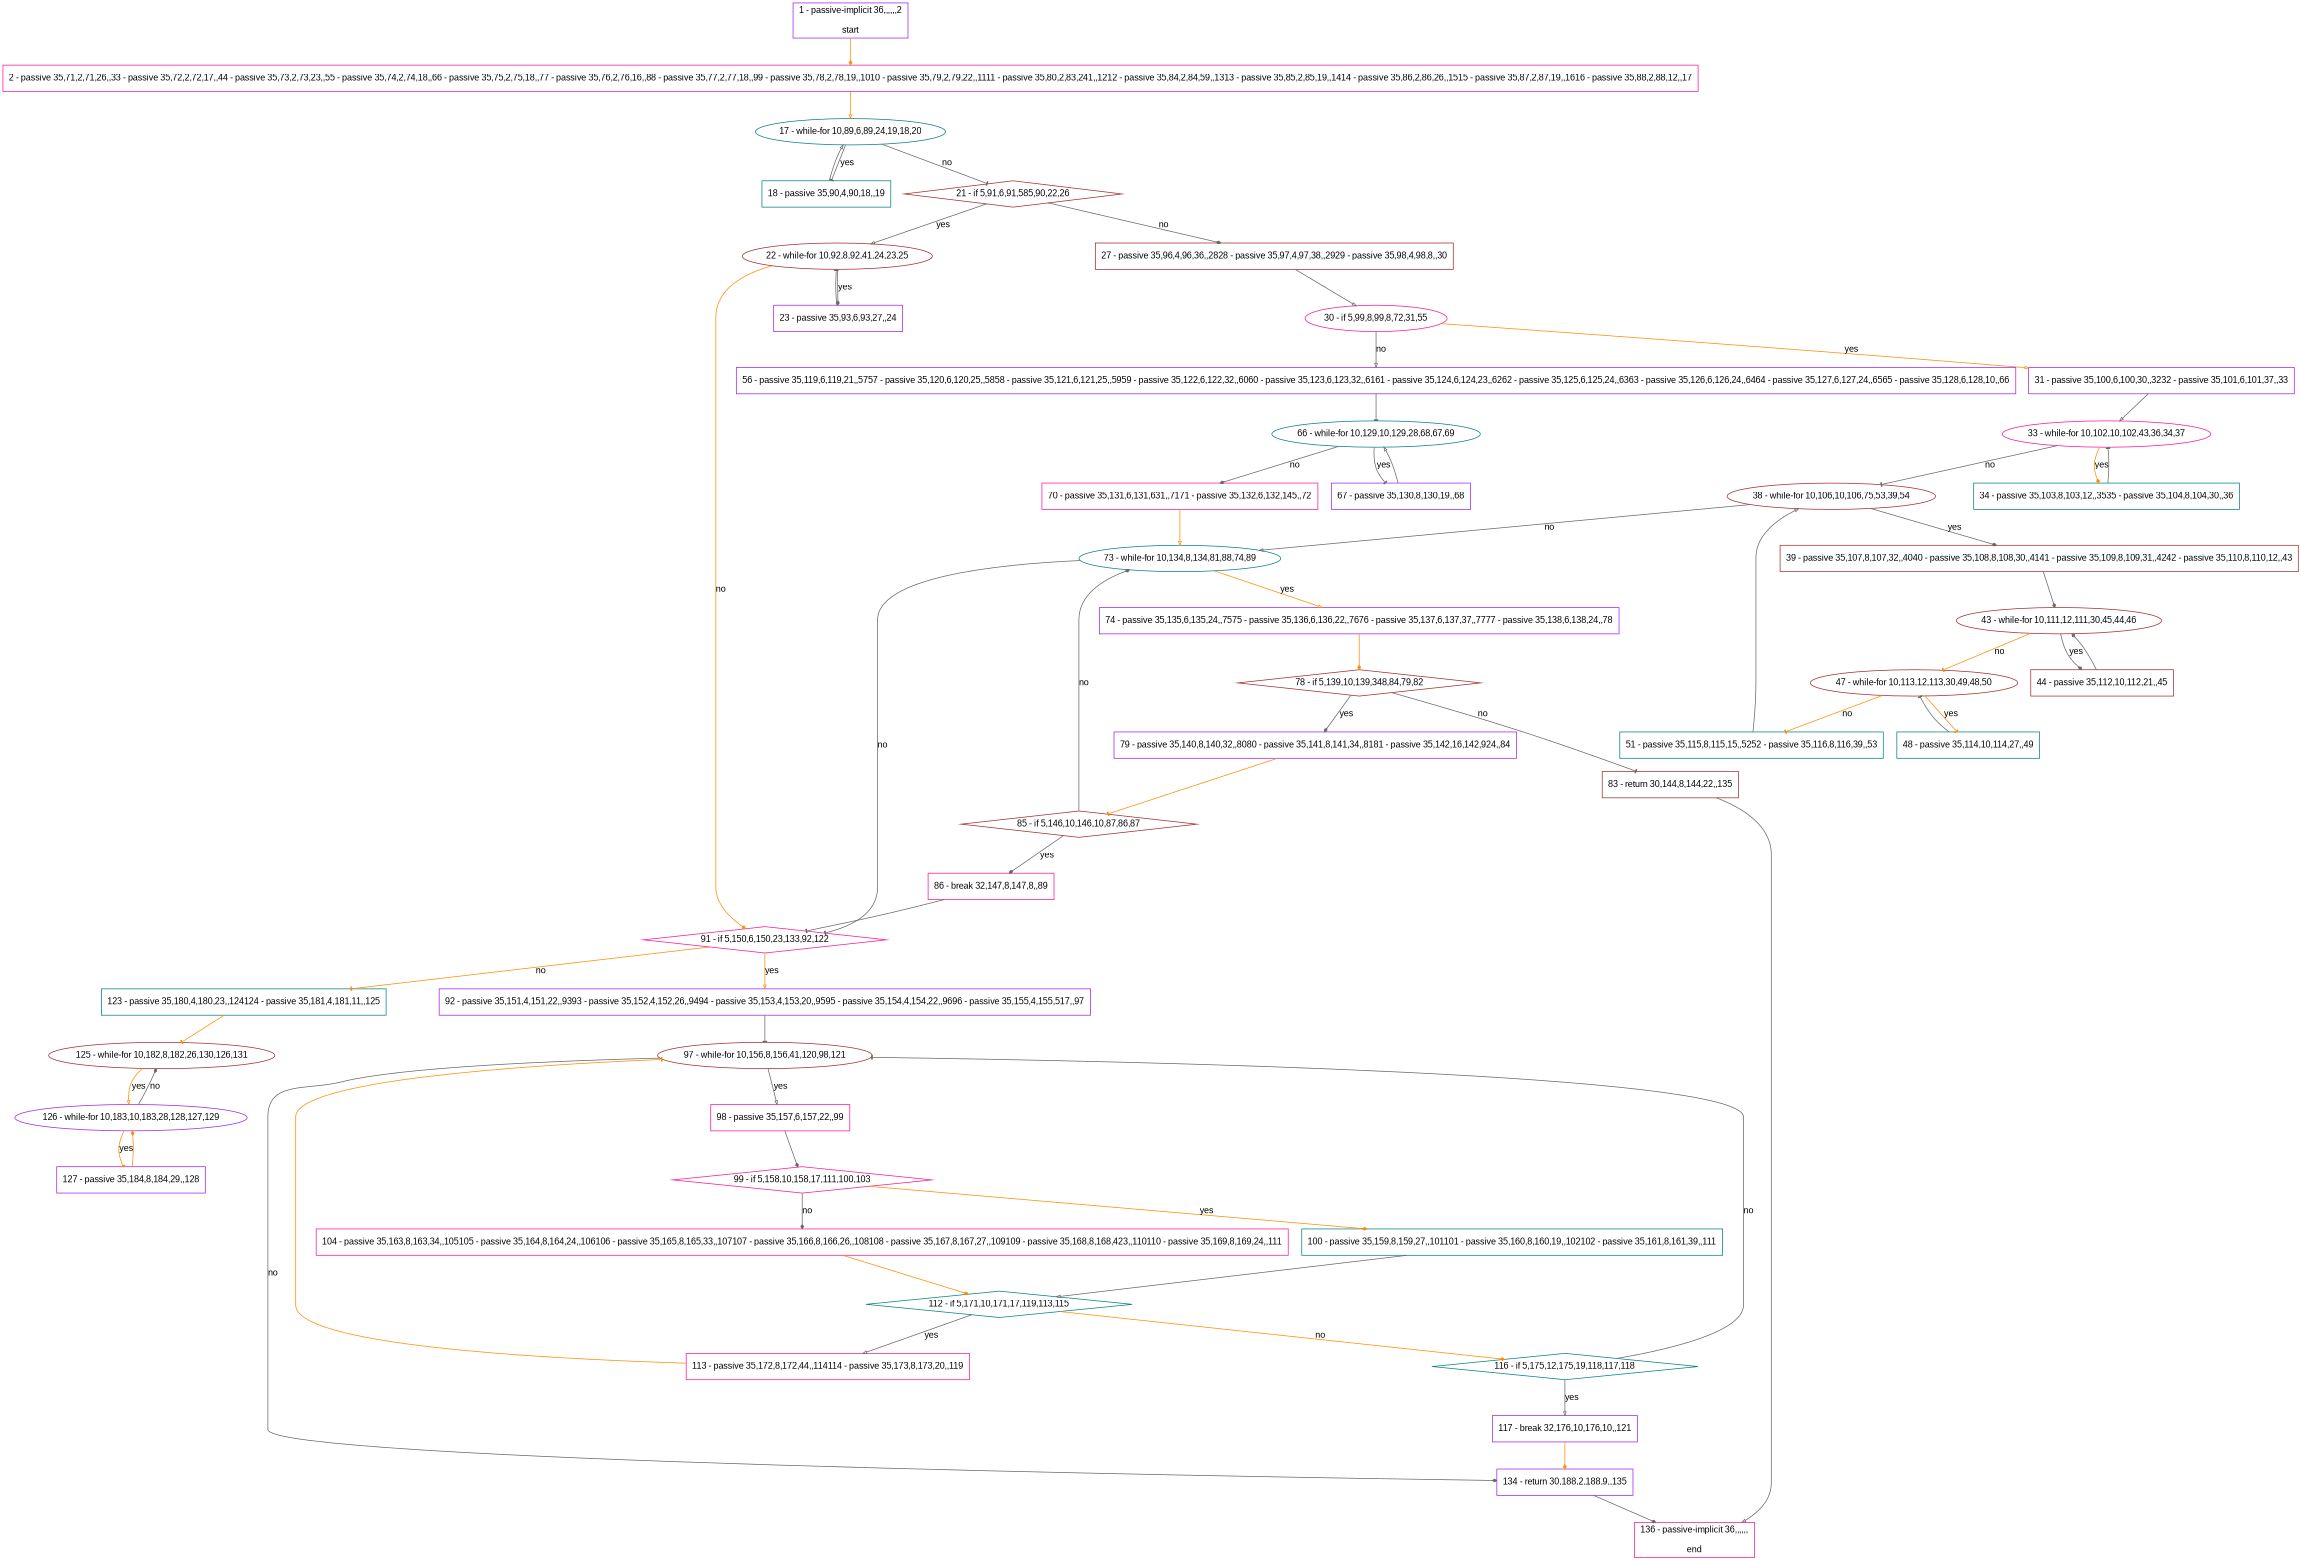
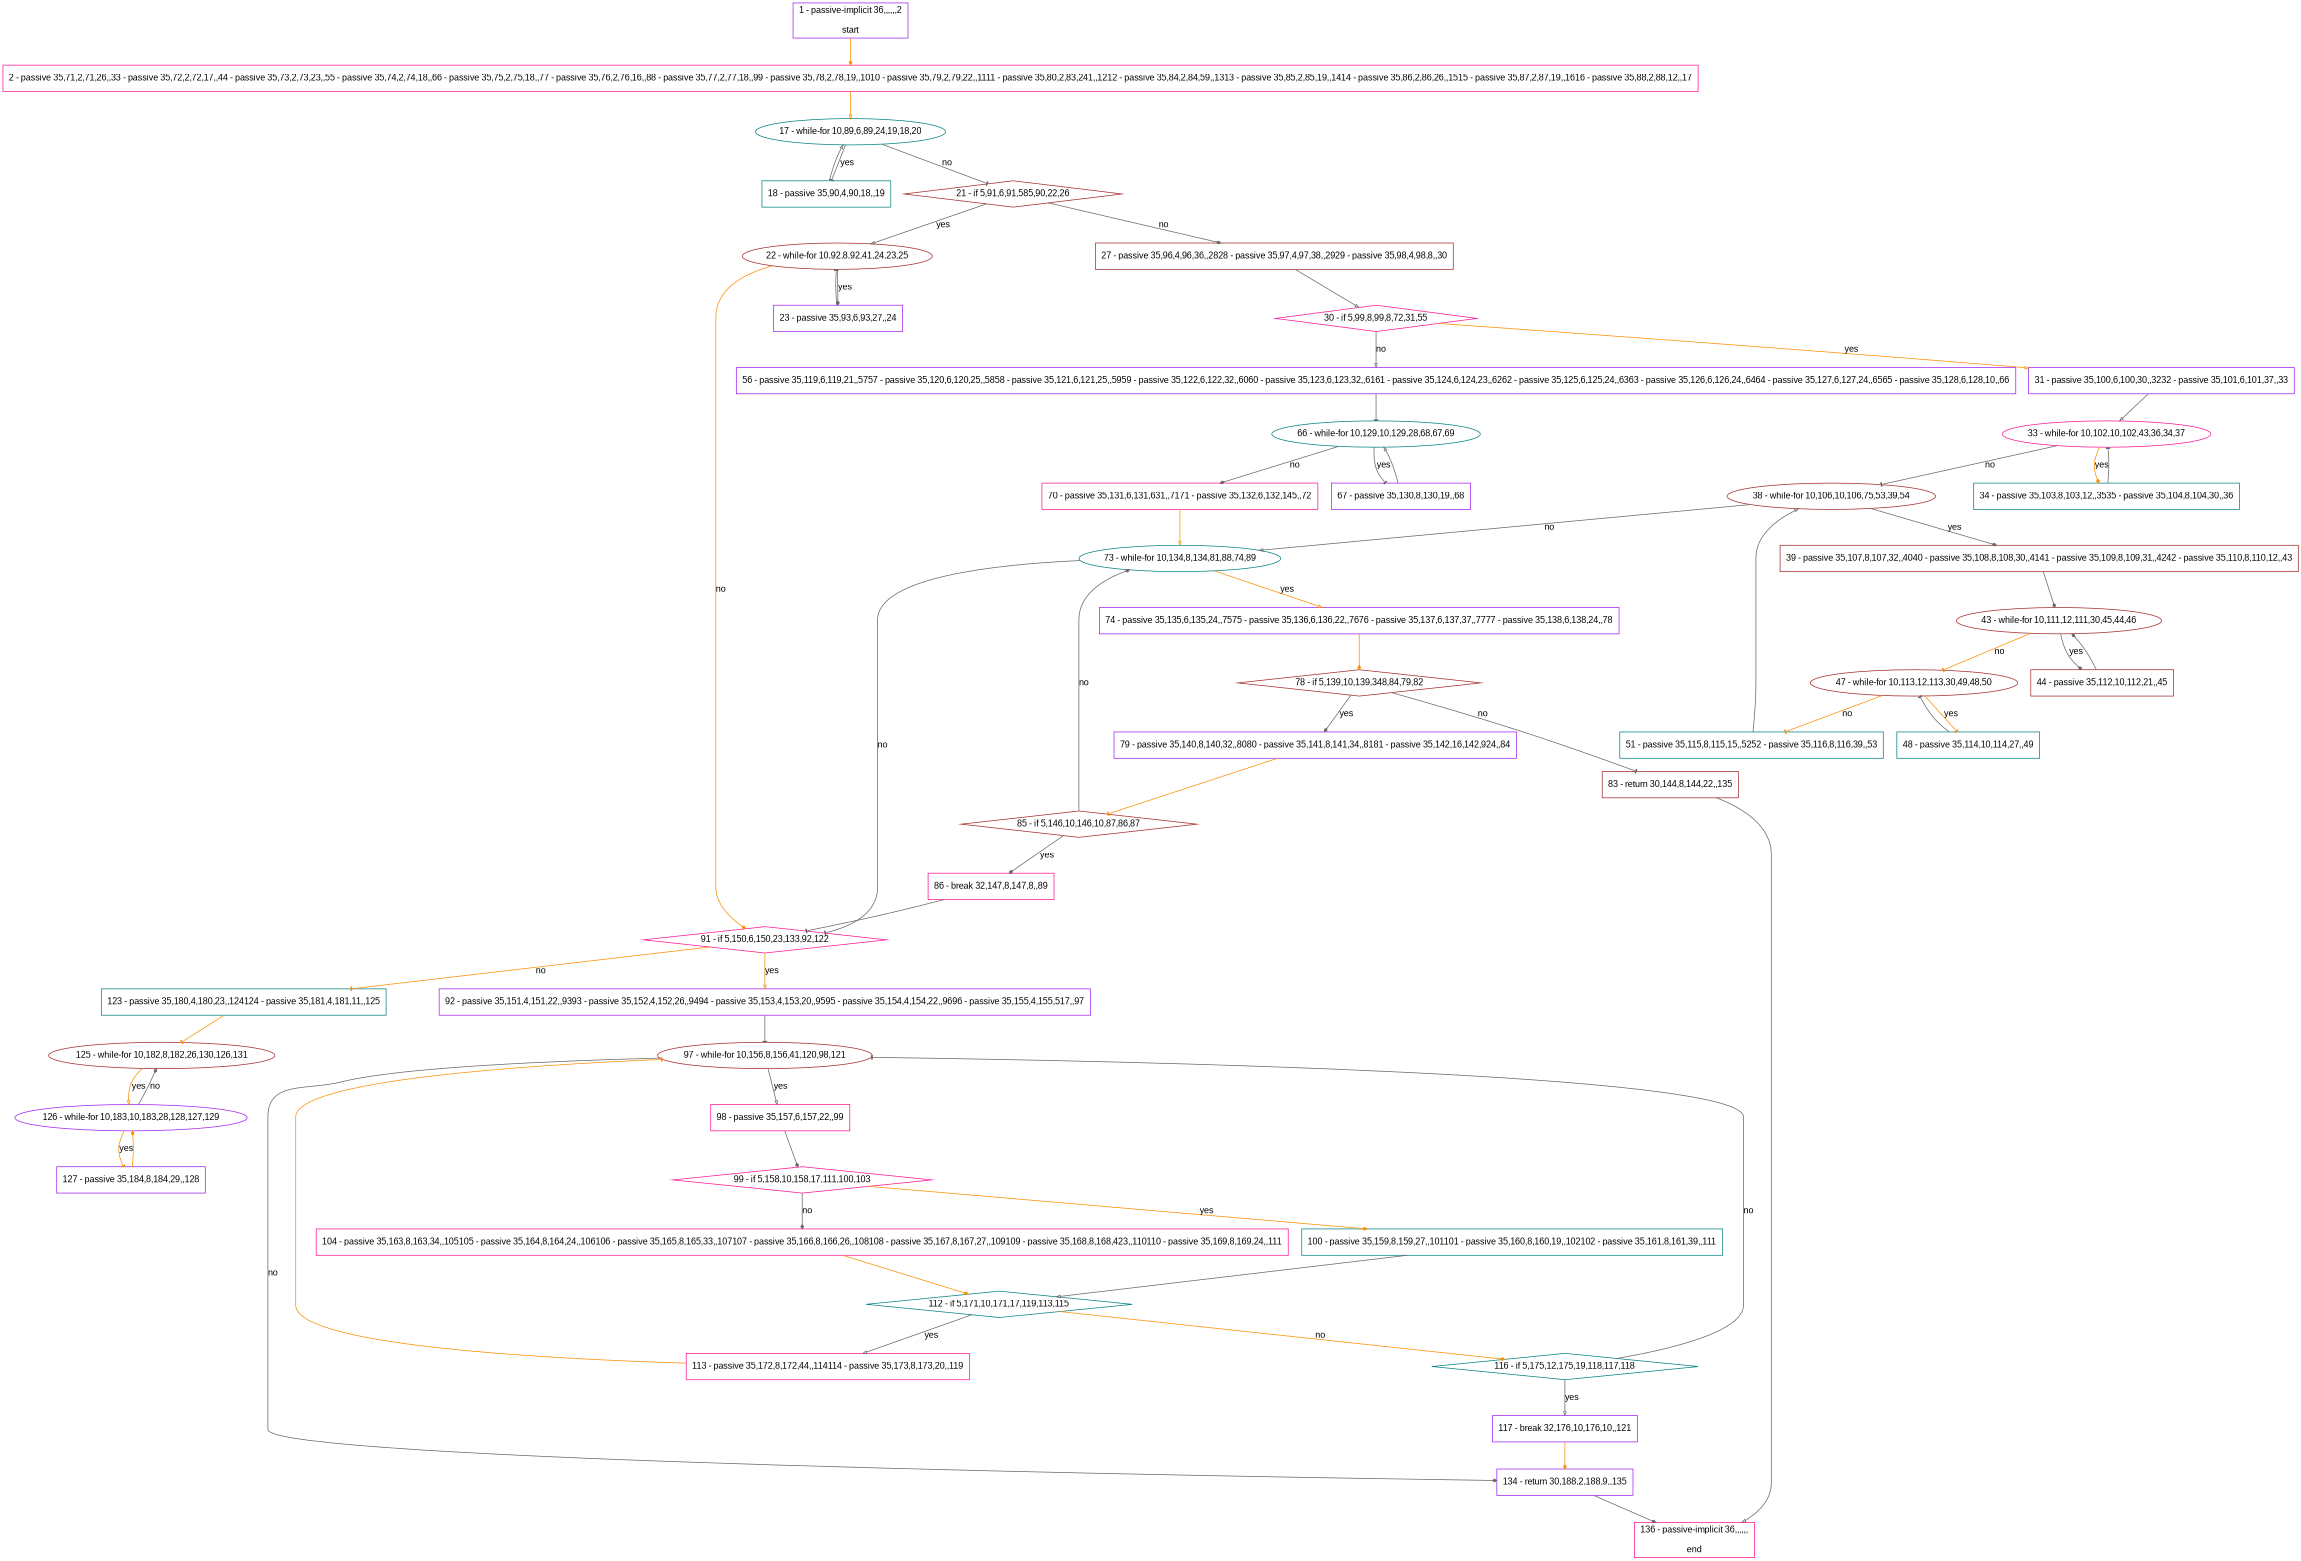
(1376, 318) -> (1376, 318)
